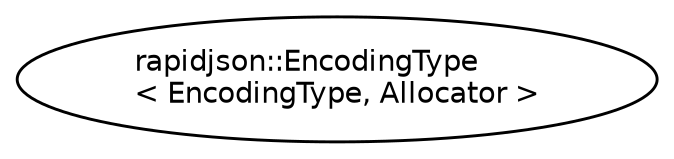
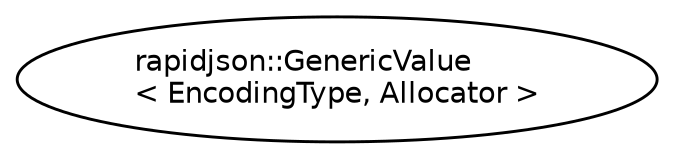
(337, 79) -> (337, 79)
